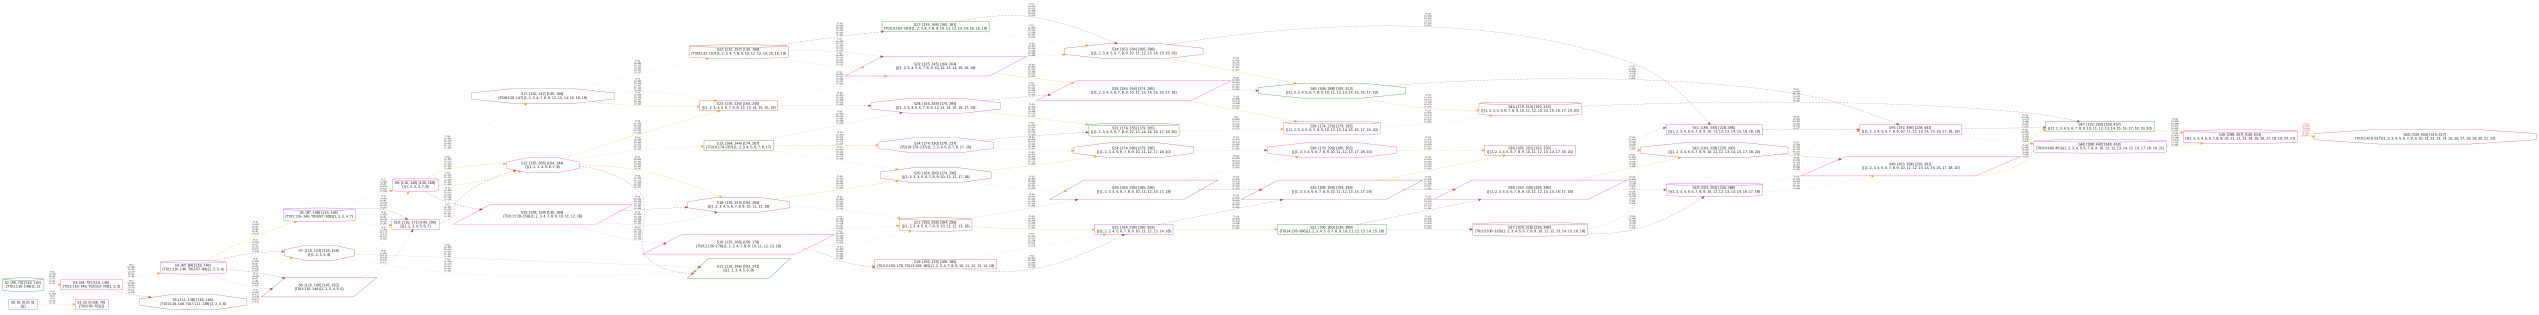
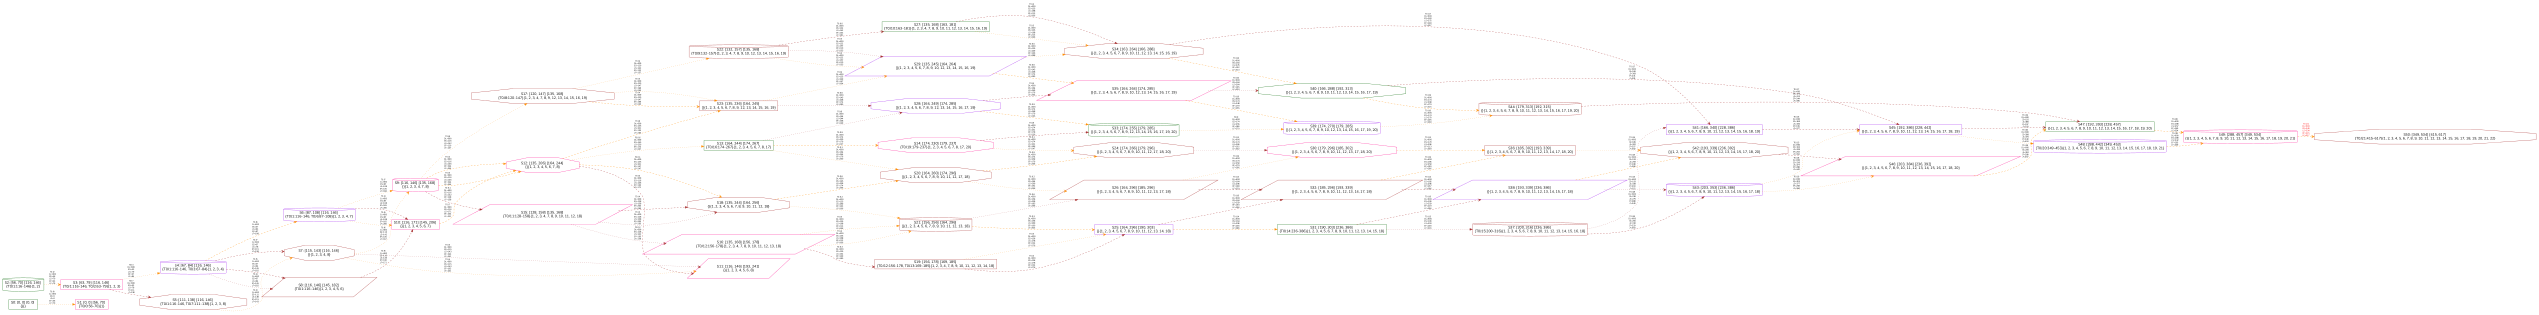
(470, 191) -> (470, 191)
(391, 233) -> (391, 233)
(391, 260) -> (391, 260)
(739, 268) -> (739, 268)
(23, 304) -> (23, 304)
(55, 304) -> (55, 304)
